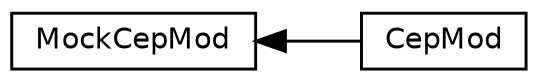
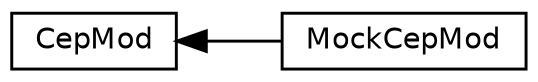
(324, 41) -> (244, 41)
